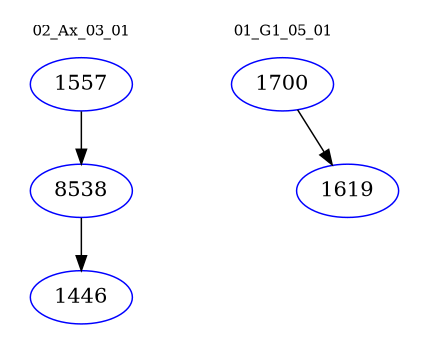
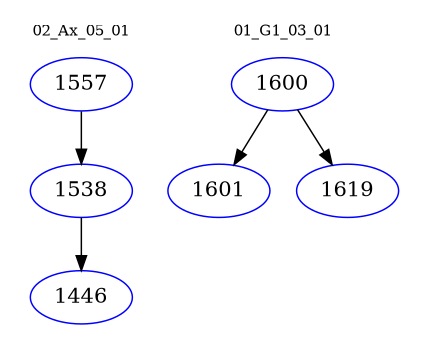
(81, 32) -> (81, 32)
(283, 32) -> (283, 32)
(283, 84) -> (283, 84)
(81, 191) -> (81, 191)
none -> (219, 191)
